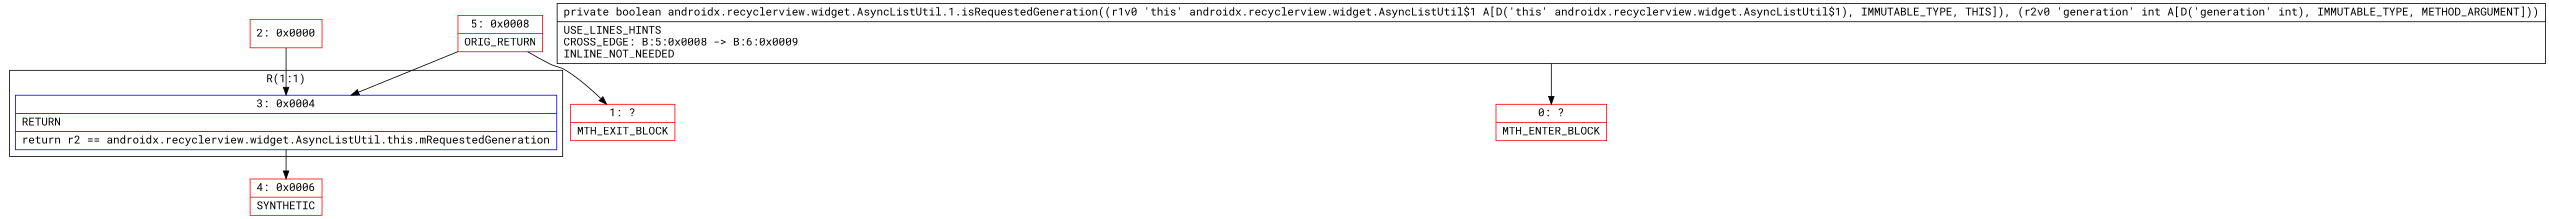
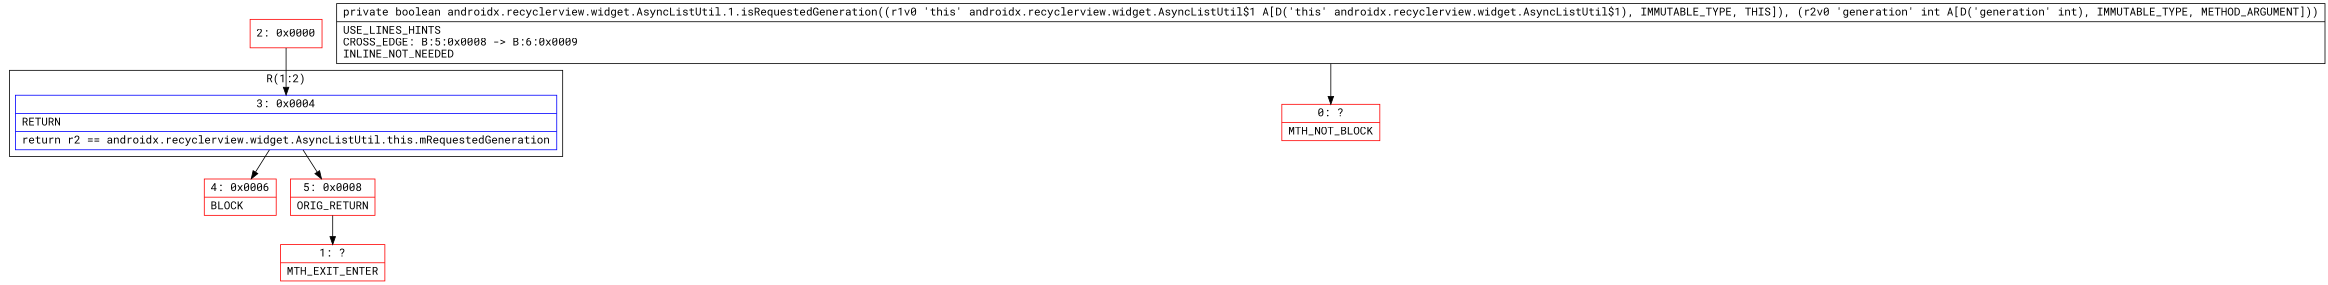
(398, 76) -> (310, 161)
(286, 79) -> (286, 79)
(623, 131) -> (333, 271)
(1551, 131) -> (1331, 131)
(286, 206) -> (227, 206)
